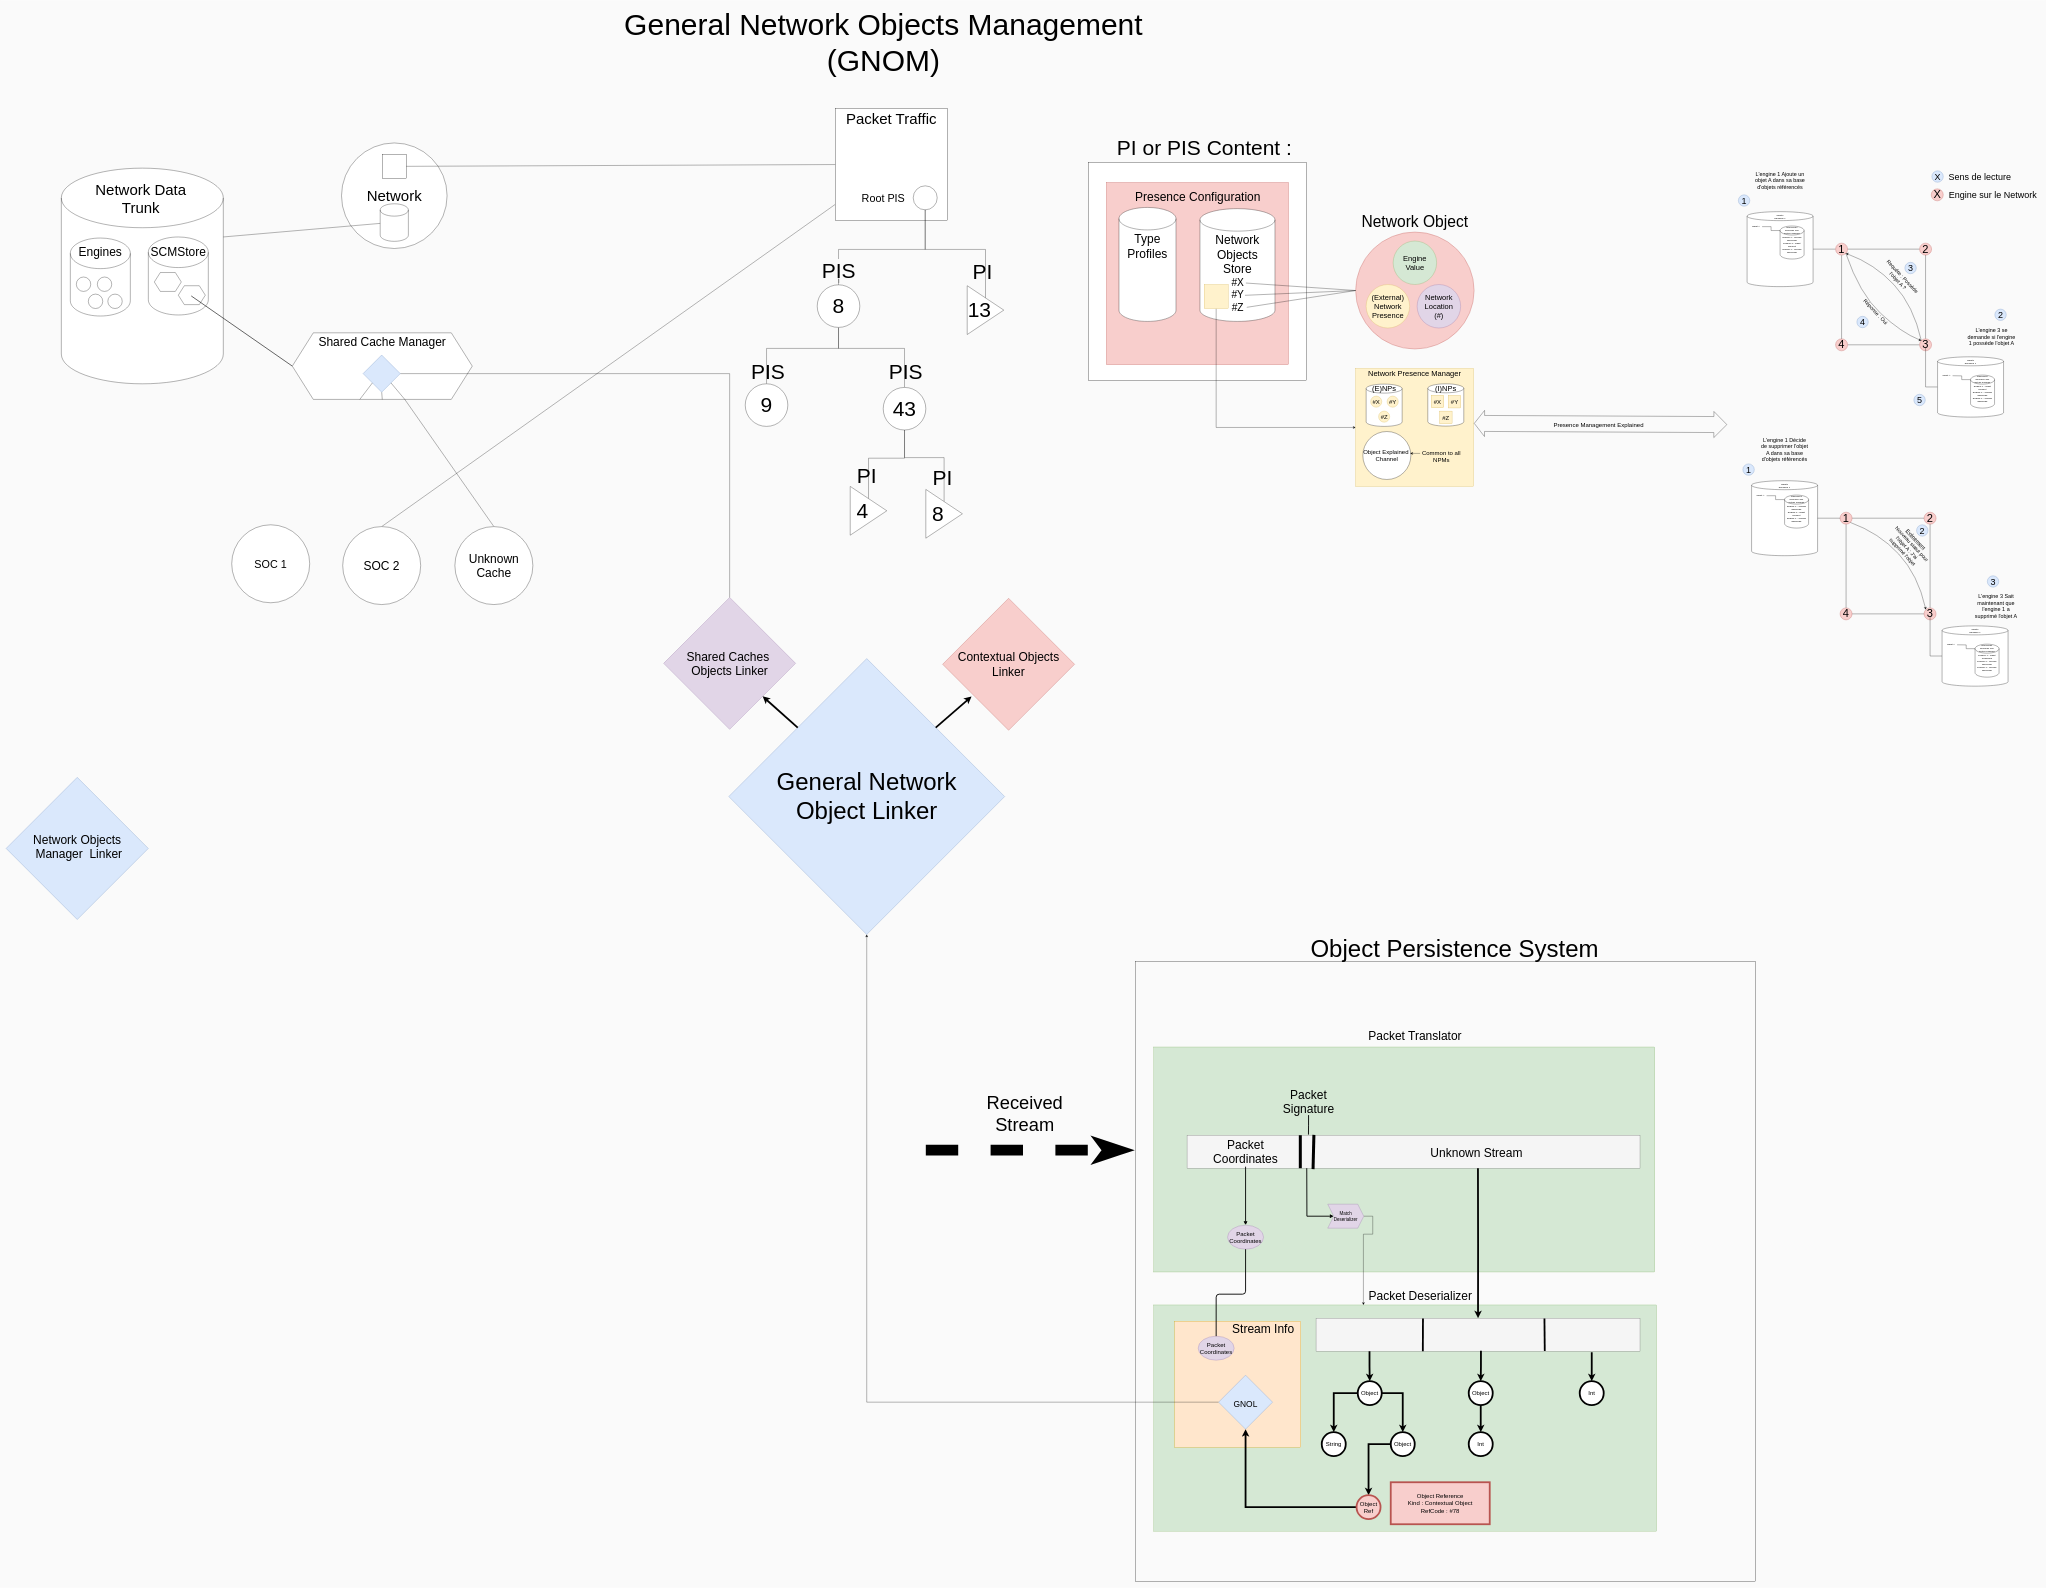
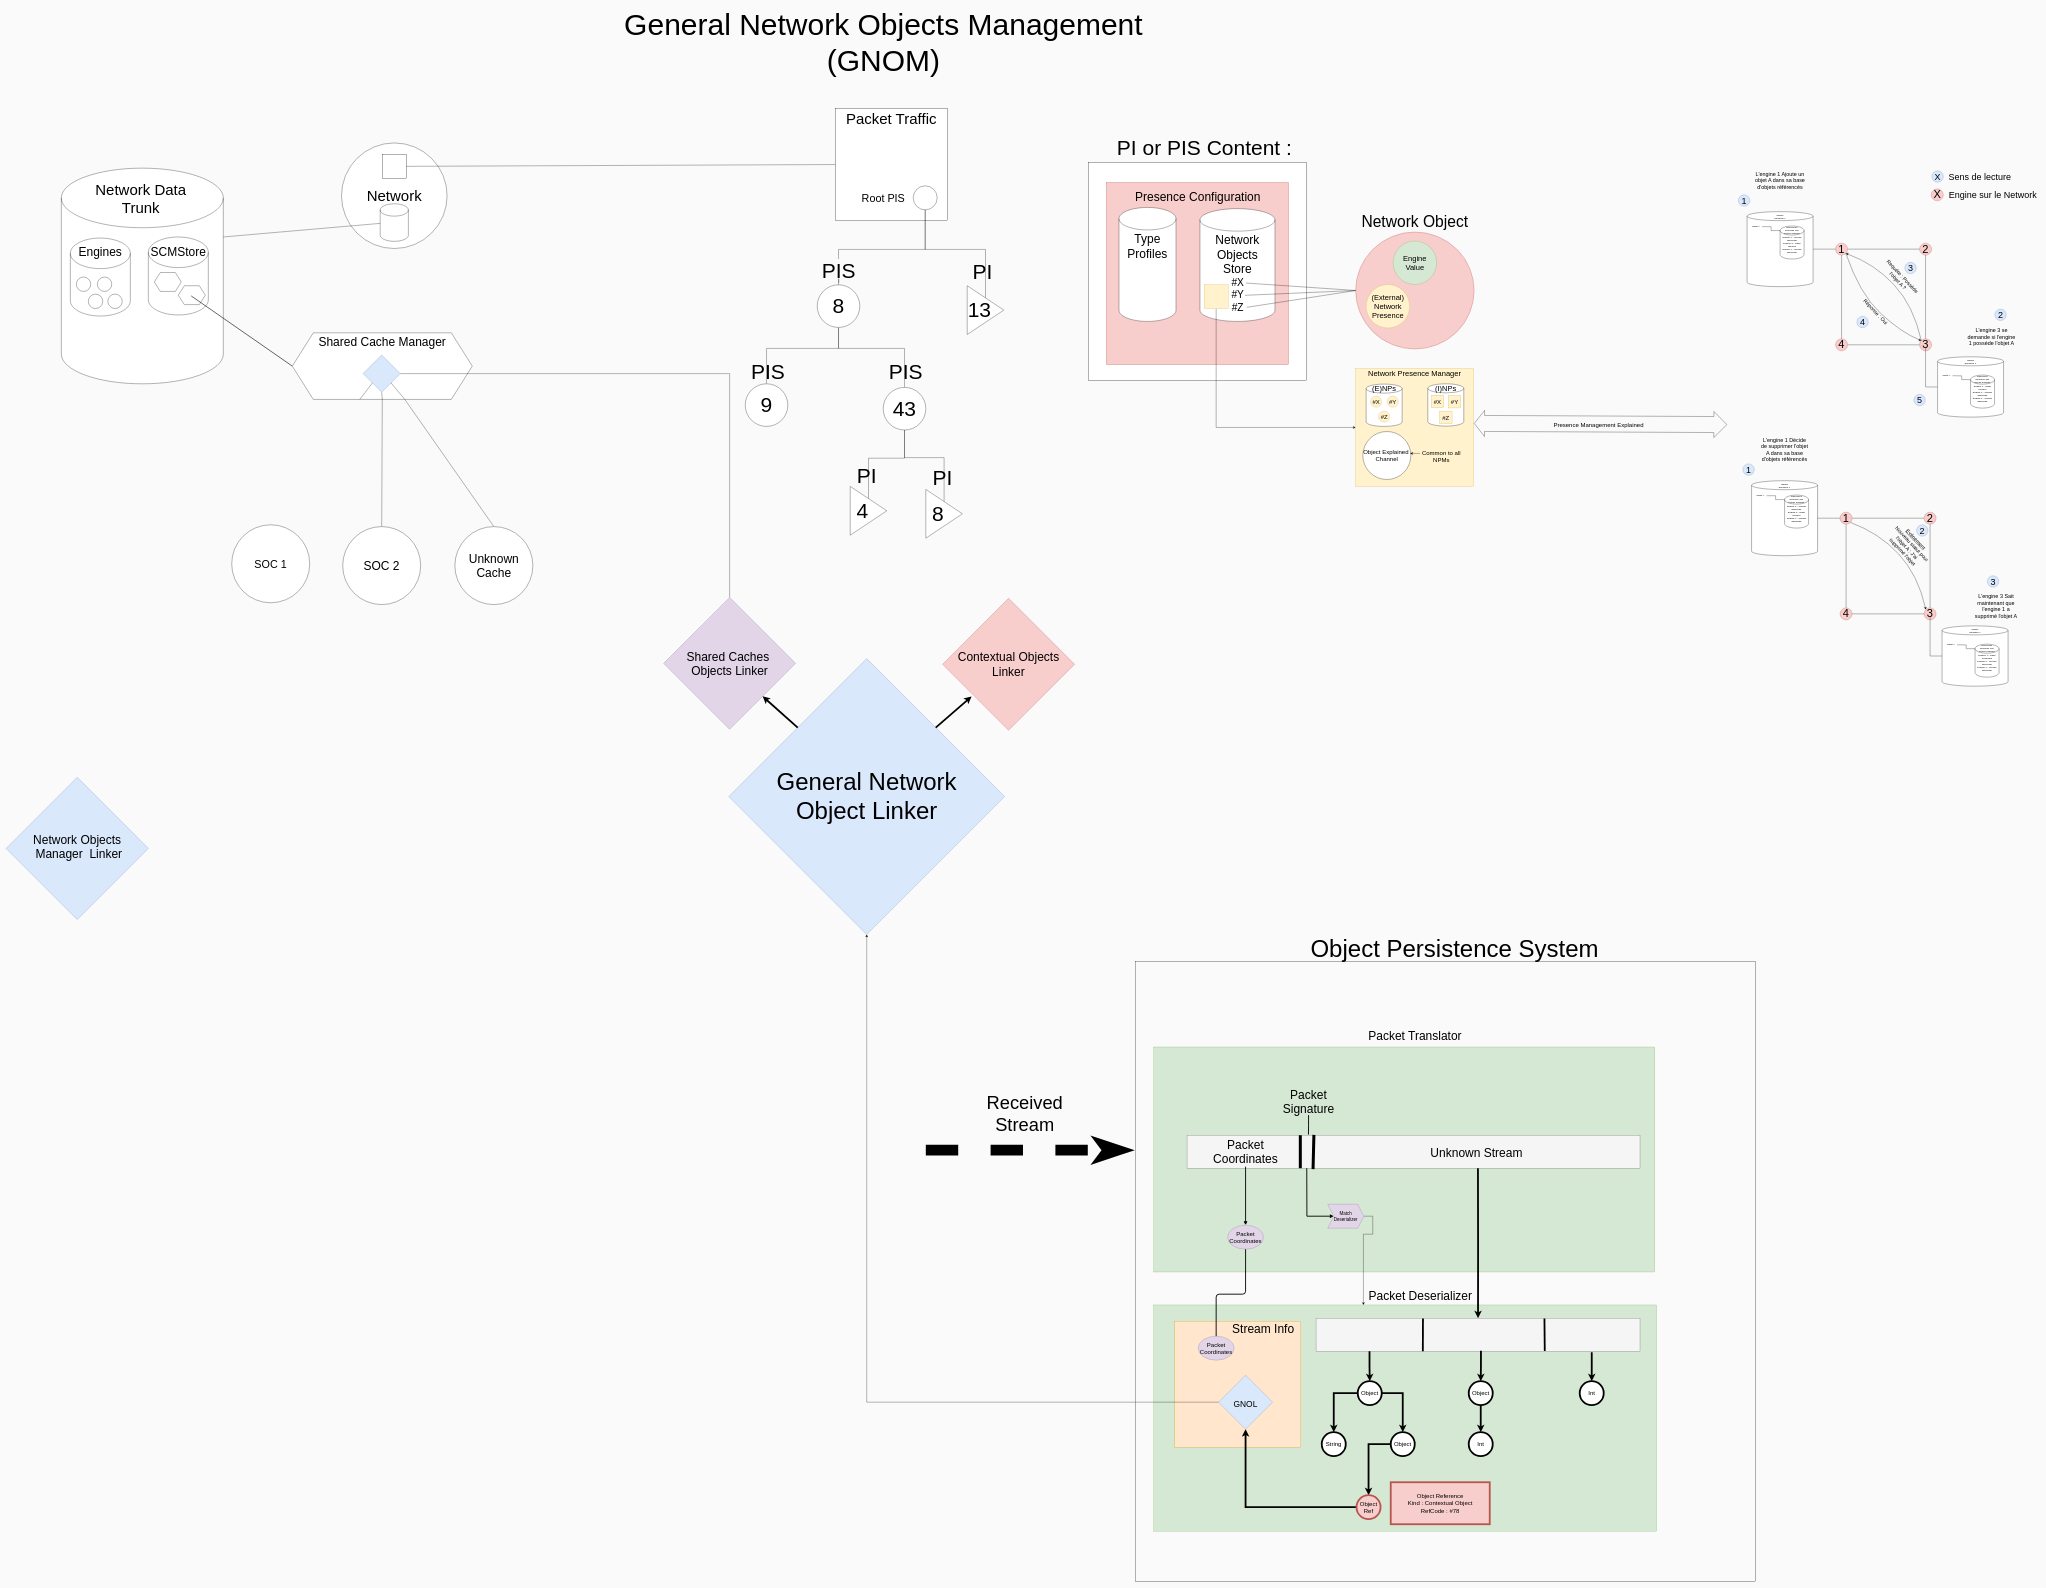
(1439, 306) -> none
(609, 365) -> (382, 463)
